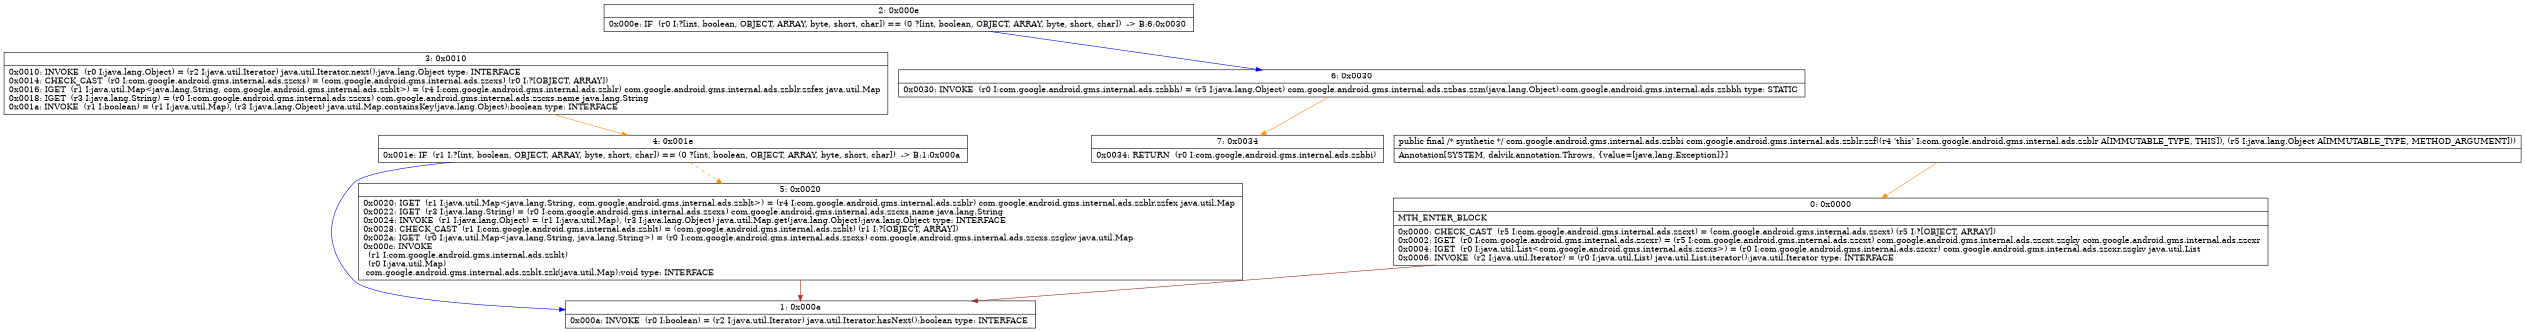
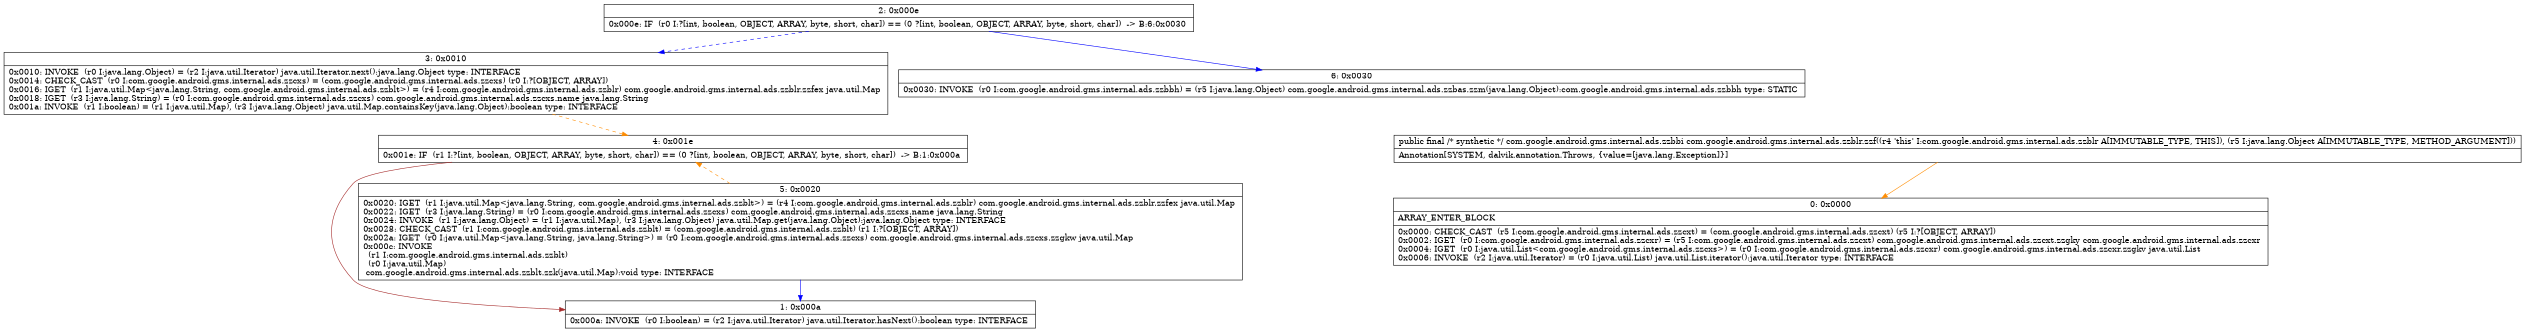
none -> (736, 42)
(587, 124) -> (587, 124)
(1238, 149) -> none
(704, 171) -> (715, 174)
(1443, 218) -> (1447, 218)
(353, 280) -> (353, 280)
(1207, 283) -> none
(800, 287) -> (800, 287)
